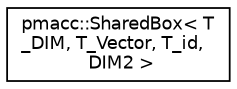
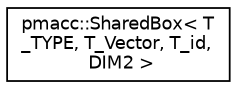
(118, 45) -> (118, 45)
